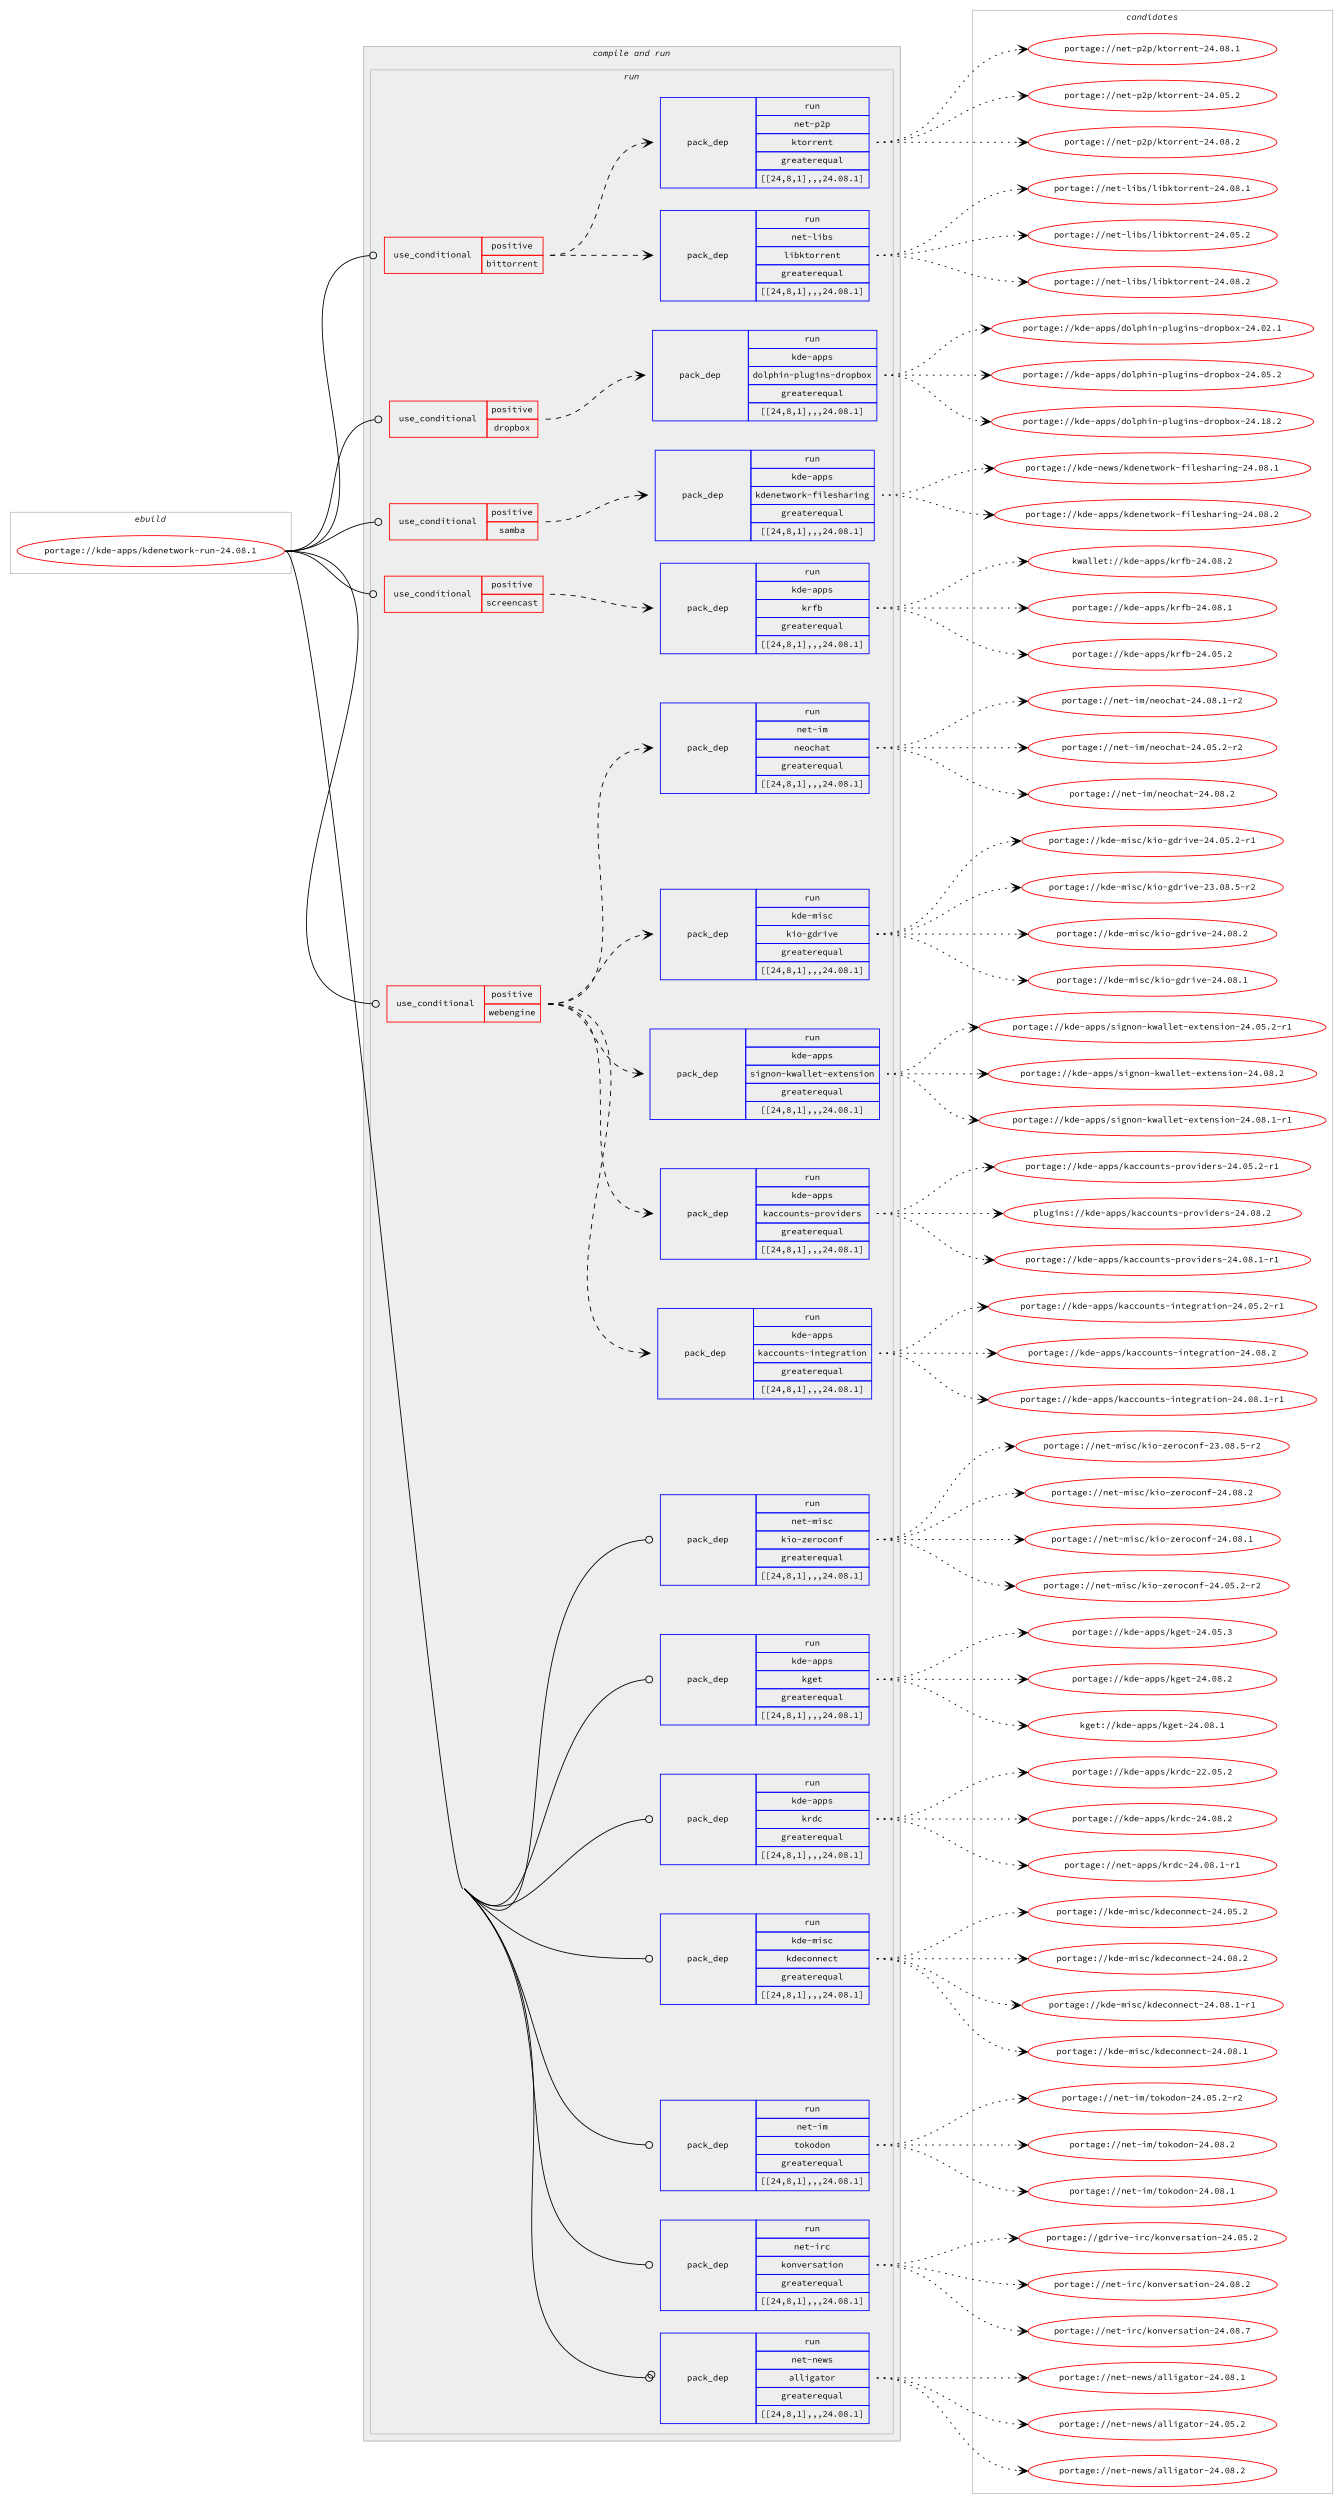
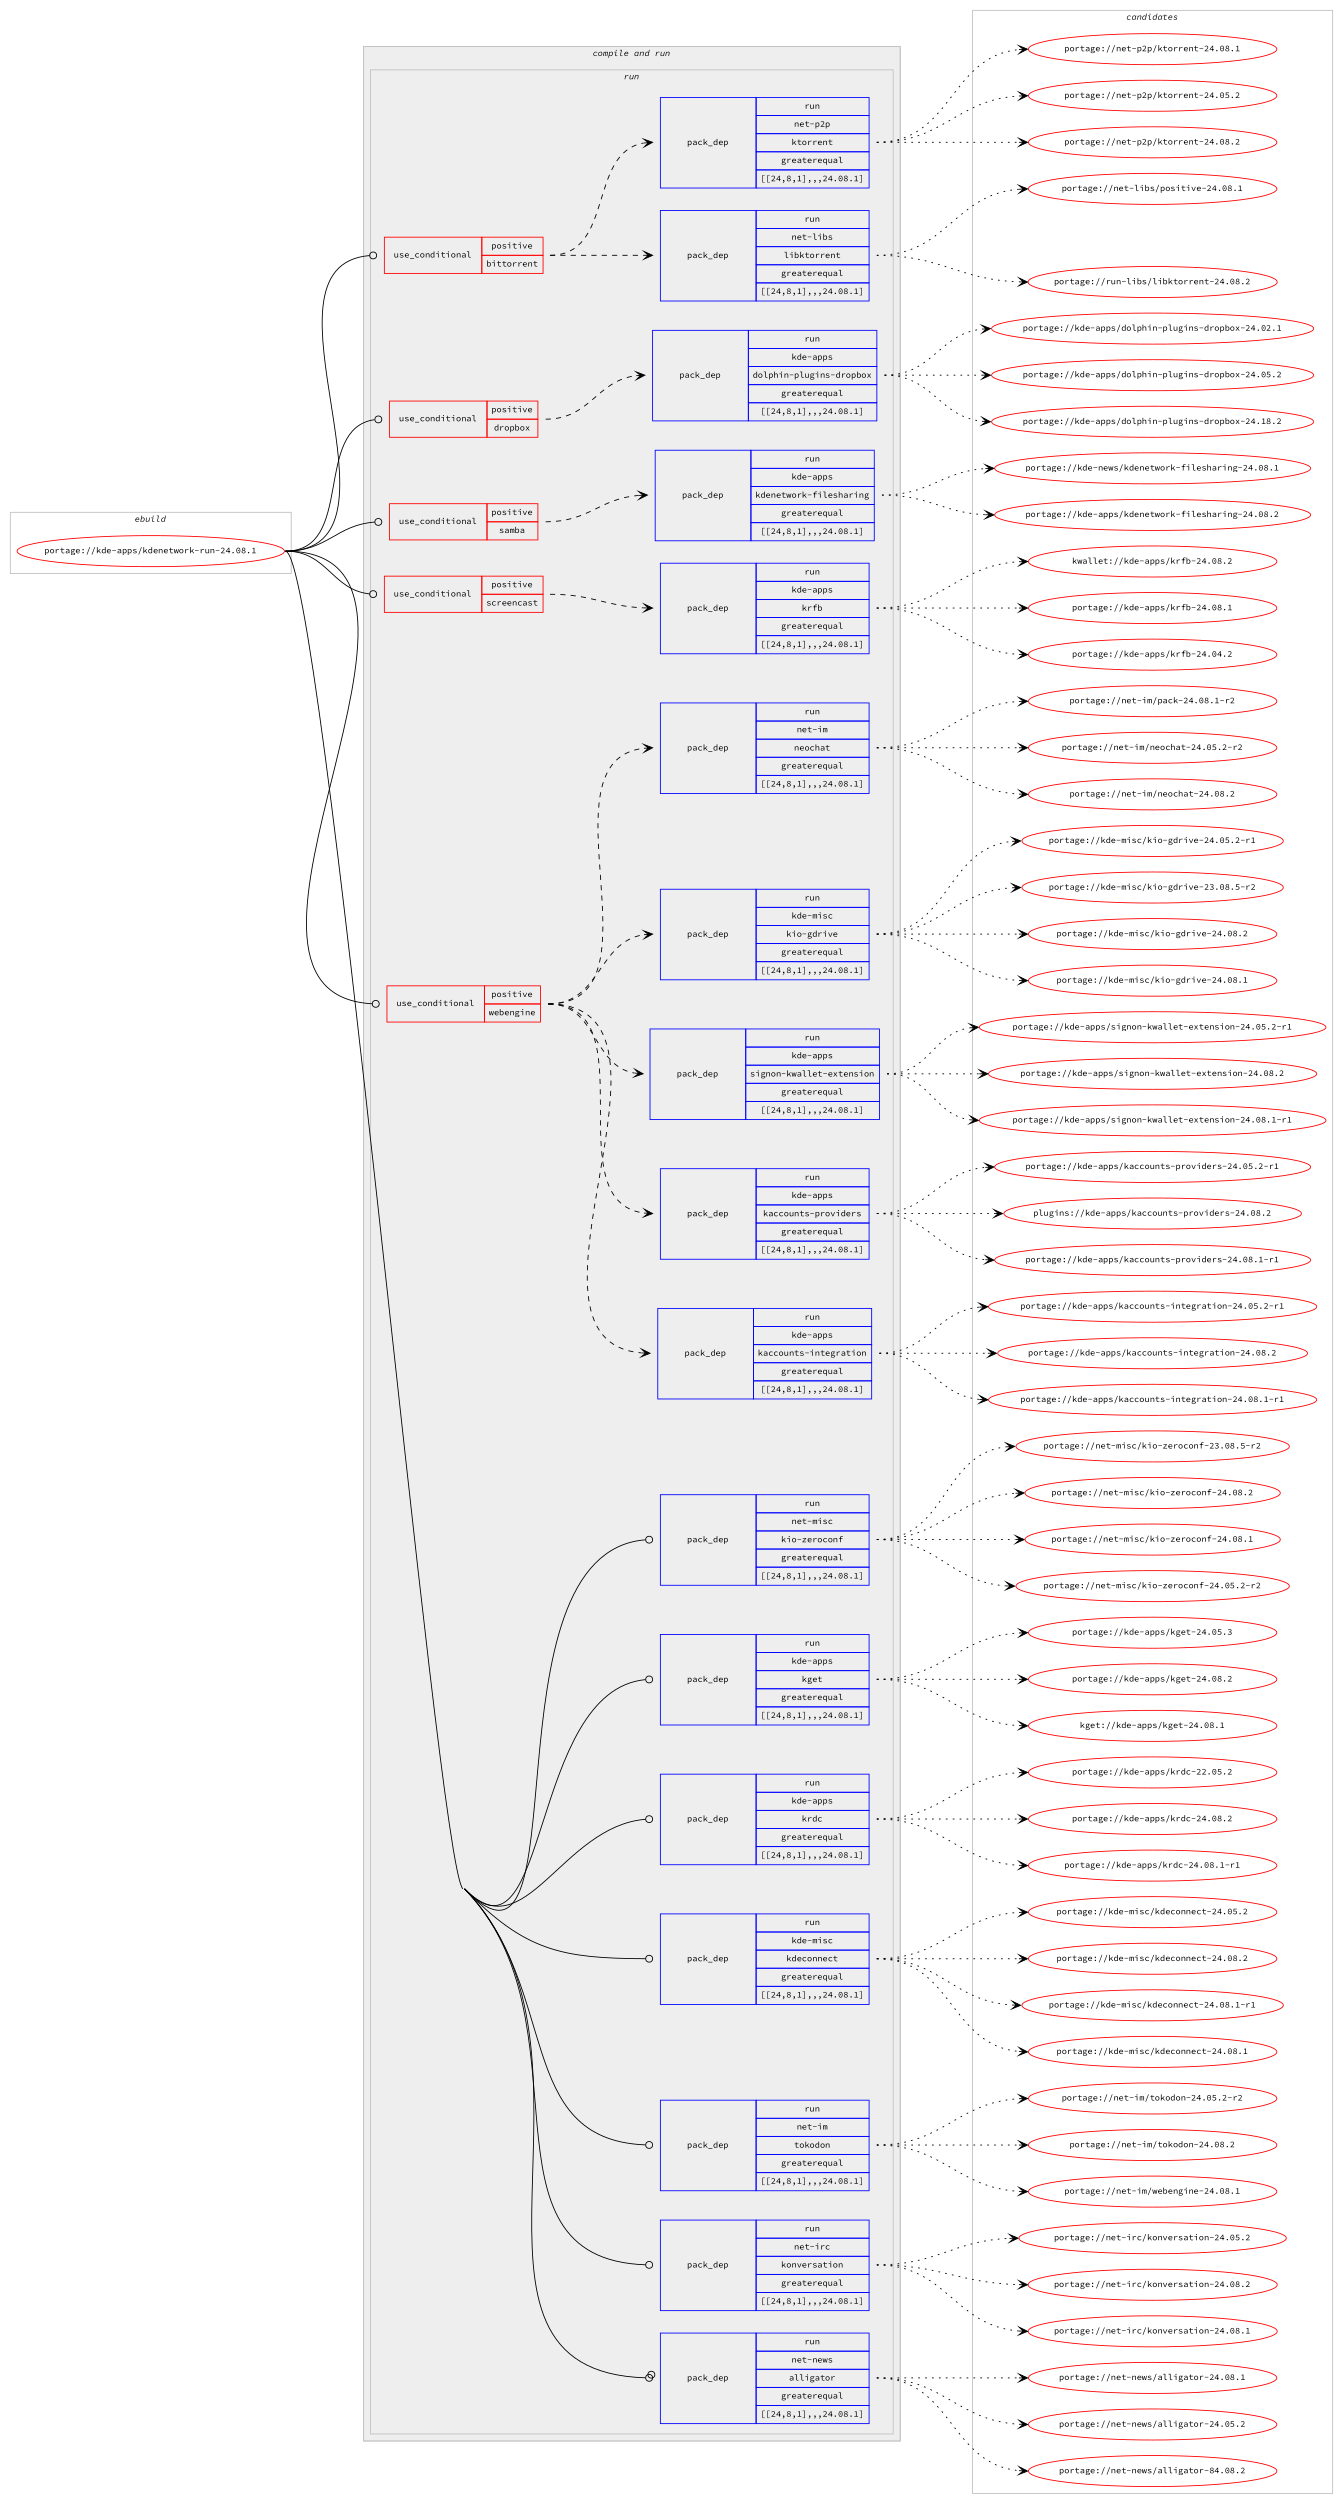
(1153, 189) -> (1153, 189)
(1153, 235) -> none
(1153, 282) -> (1153, 282)
(1153, 655) -> (1153, 655)
(1153, 701) -> (1153, 701)
(1153, 1866) -> (1153, 1866)
(1153, 2192) -> (1153, 2192)
(1153, 2238) -> (1153, 2238)
(1153, 2331) -> (1153, 2331)
(1153, 2471) -> (1153, 2471)
